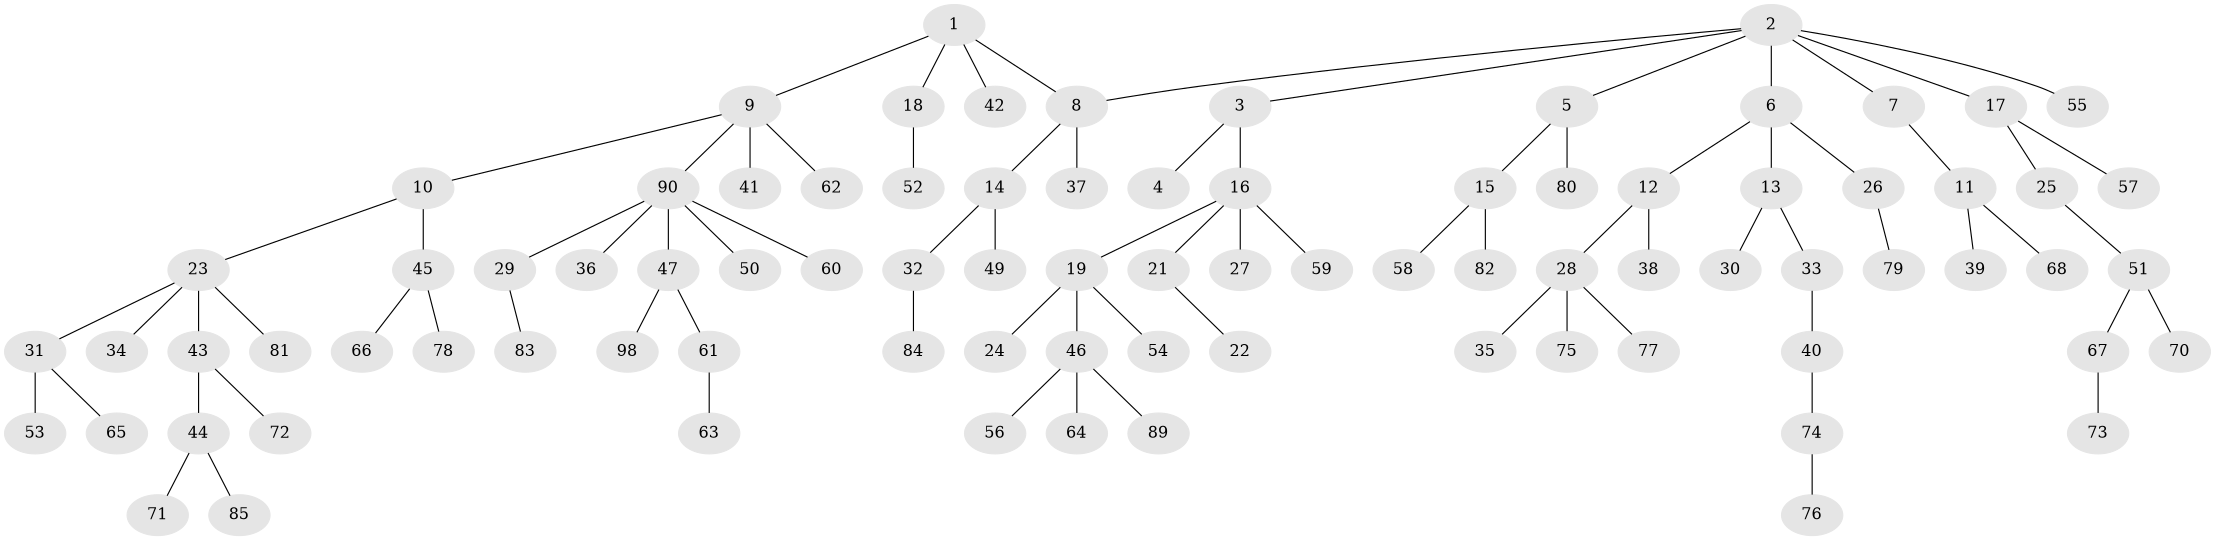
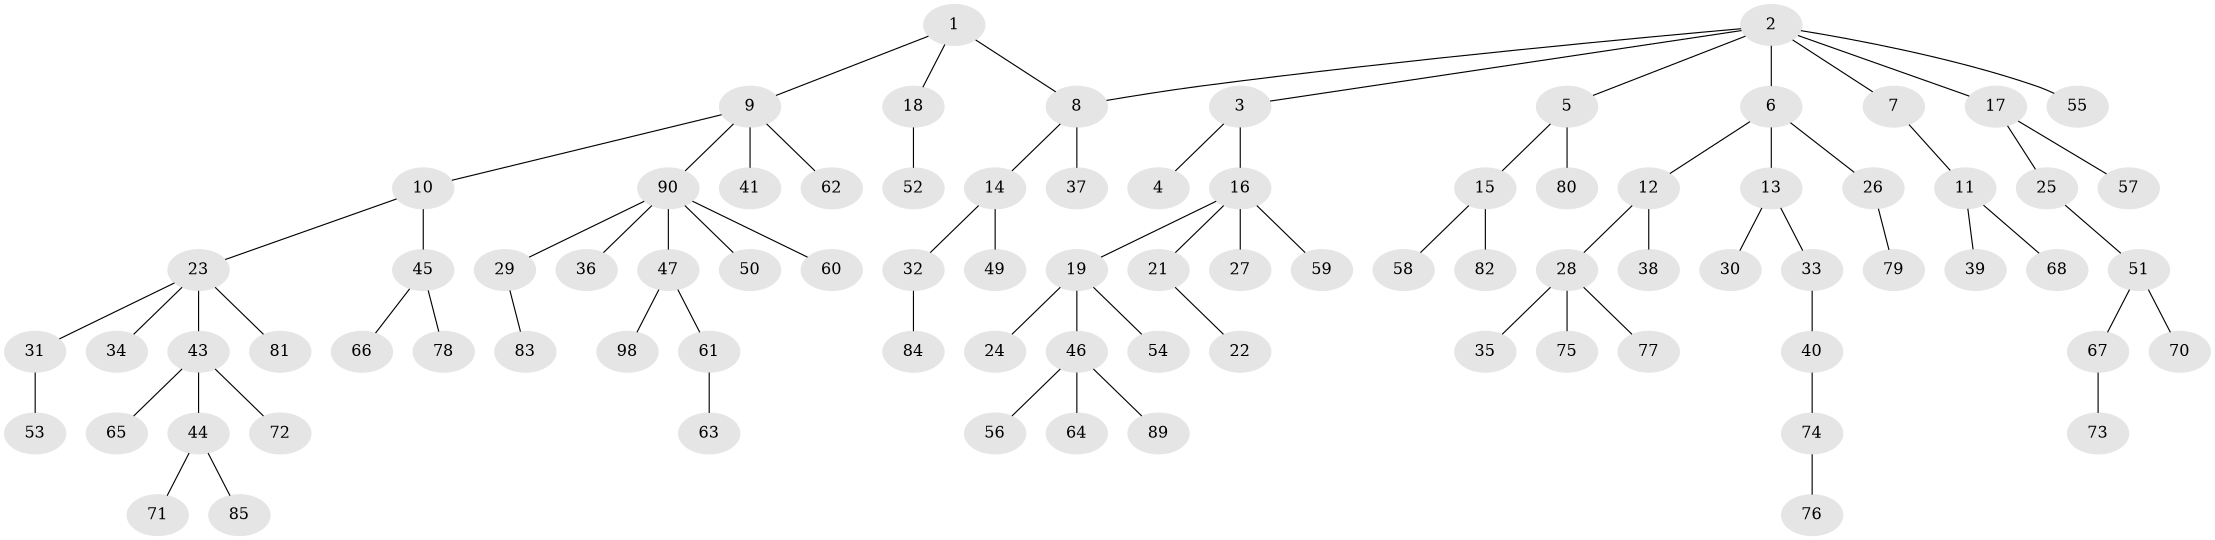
(995, 107) -> none
(76, 392) -> (158, 392)
